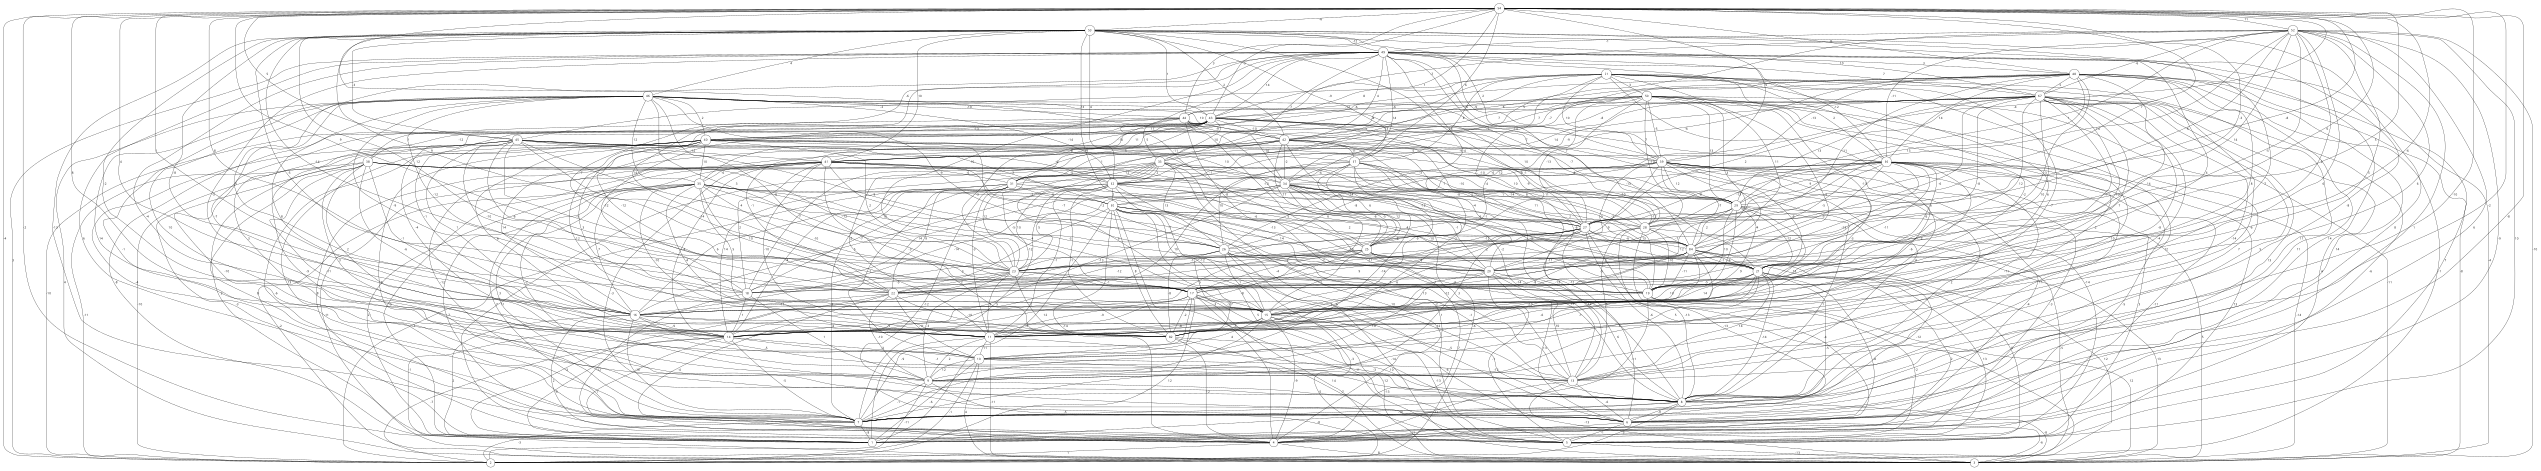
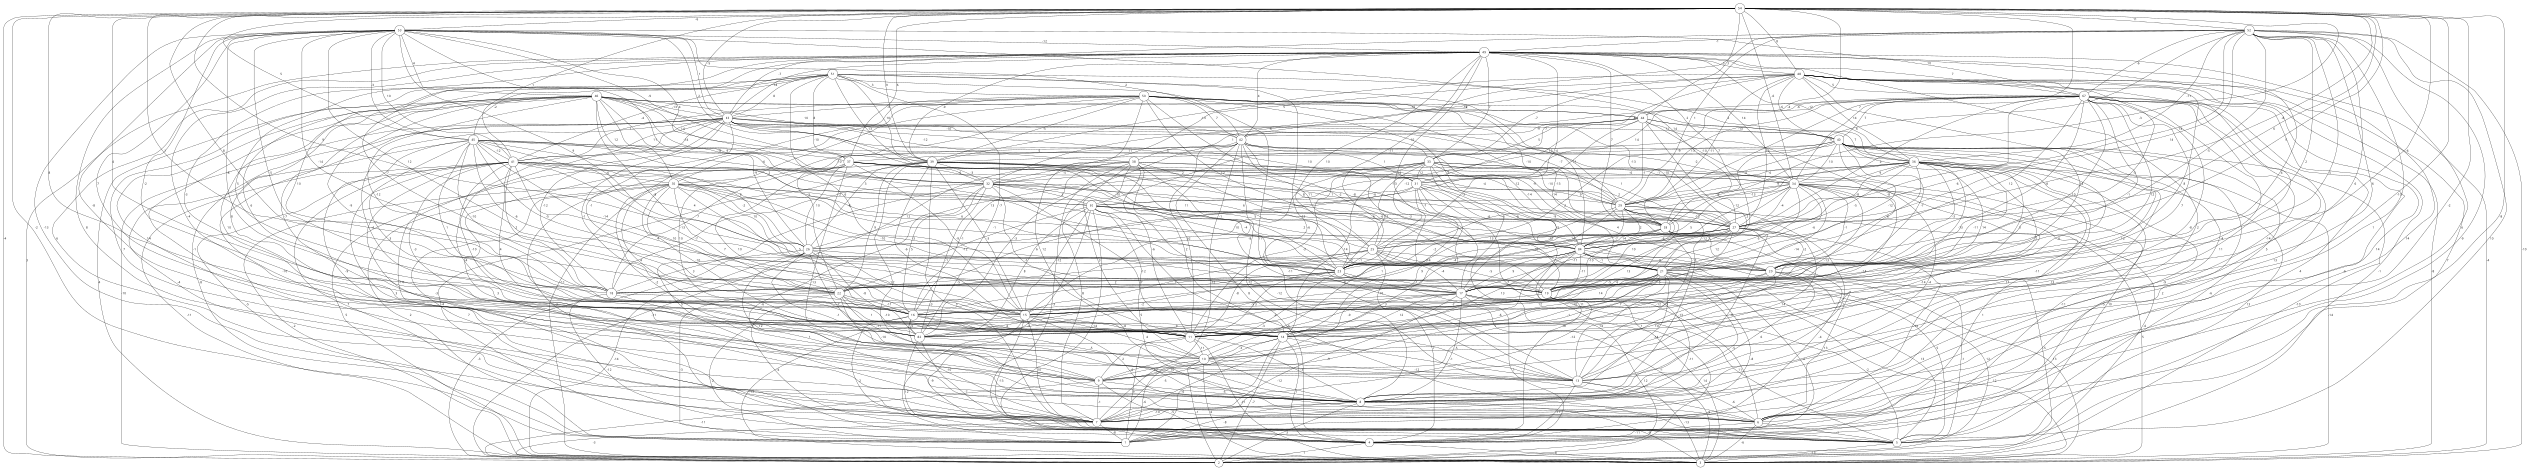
(932, 212) -> (1519, 190)
(1515, 246) -> none
